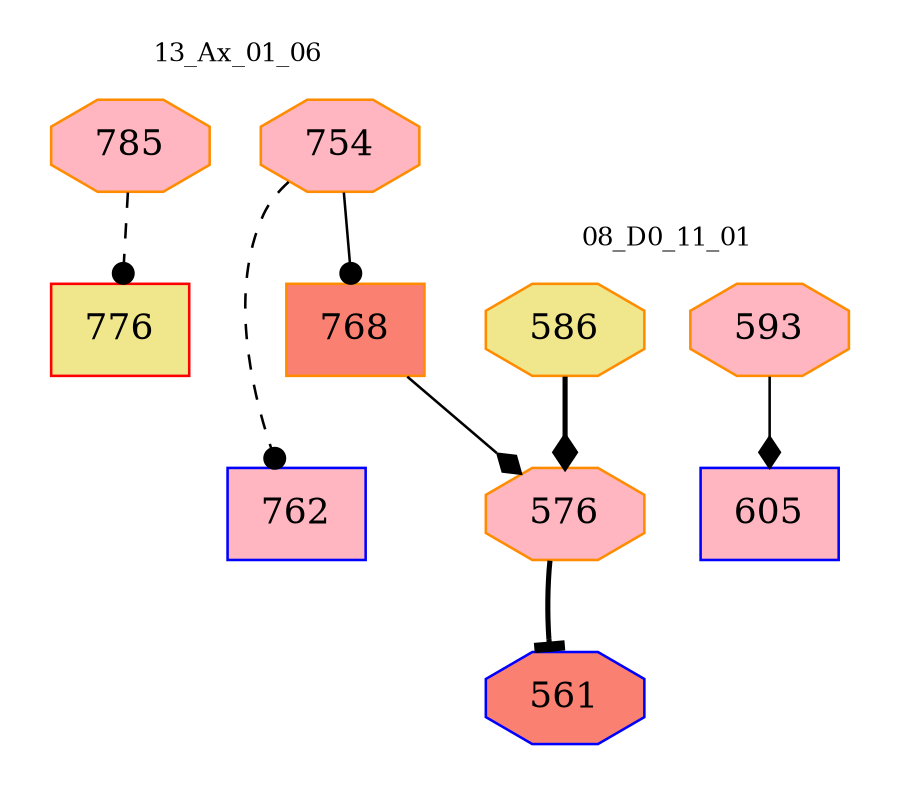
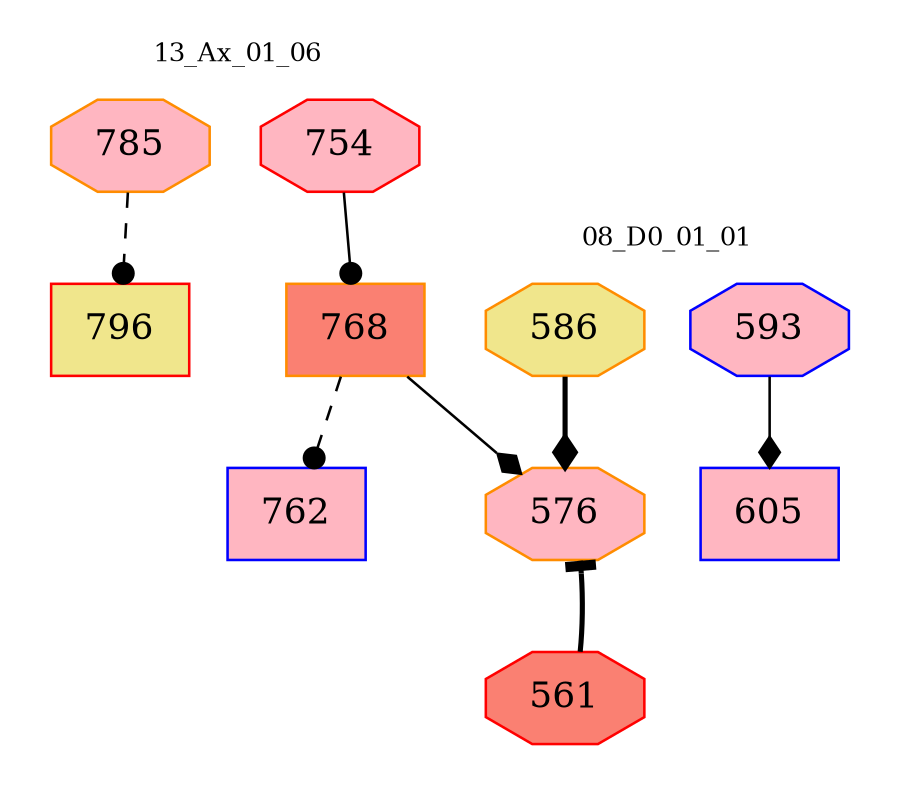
(340, 146) -> (340, 146)
(667, 239) -> (667, 239)
(246, 311) -> (329, 412)
(120, 330) -> (120, 330)
(770, 330) -> (770, 330)
(548, 600) -> (582, 613)
(565, 698) -> (565, 698)
